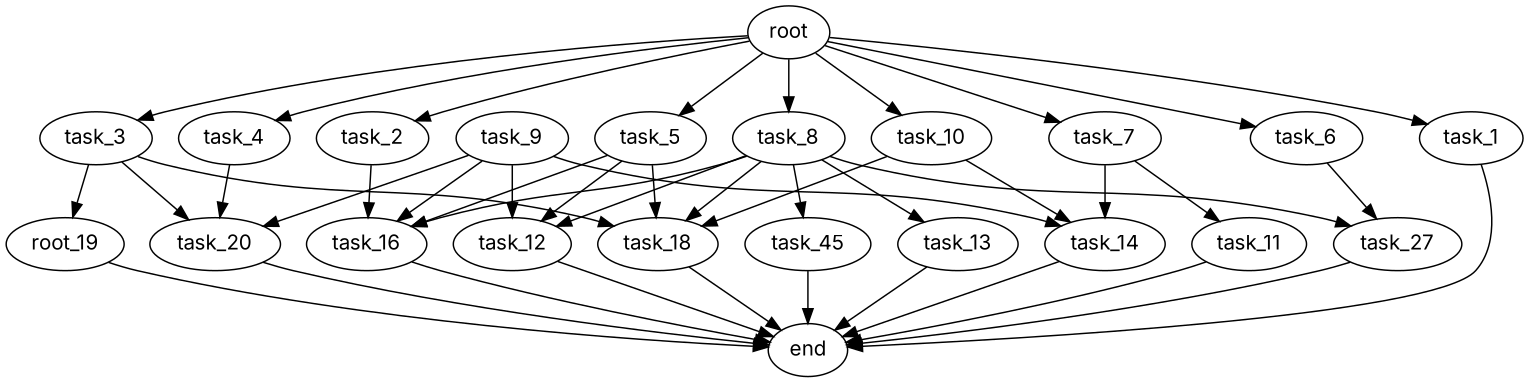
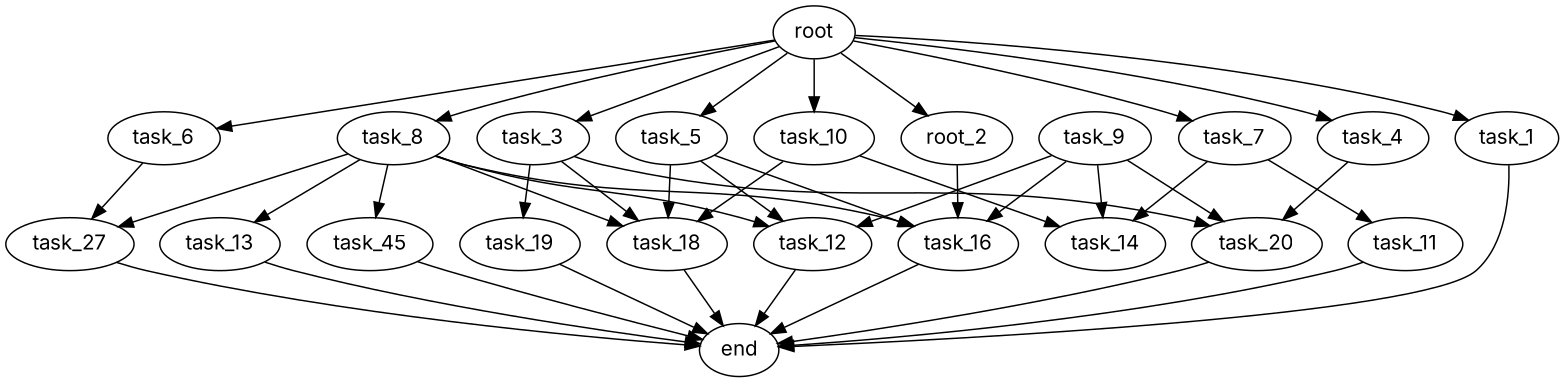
(373, 138) -> (957, 138)
(65, 244) -> (520, 244)
(958, 297) -> none
